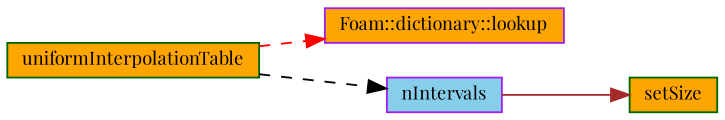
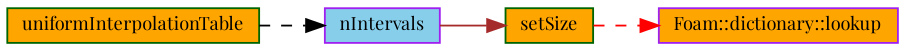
(283, 44) -> (617, 26)
